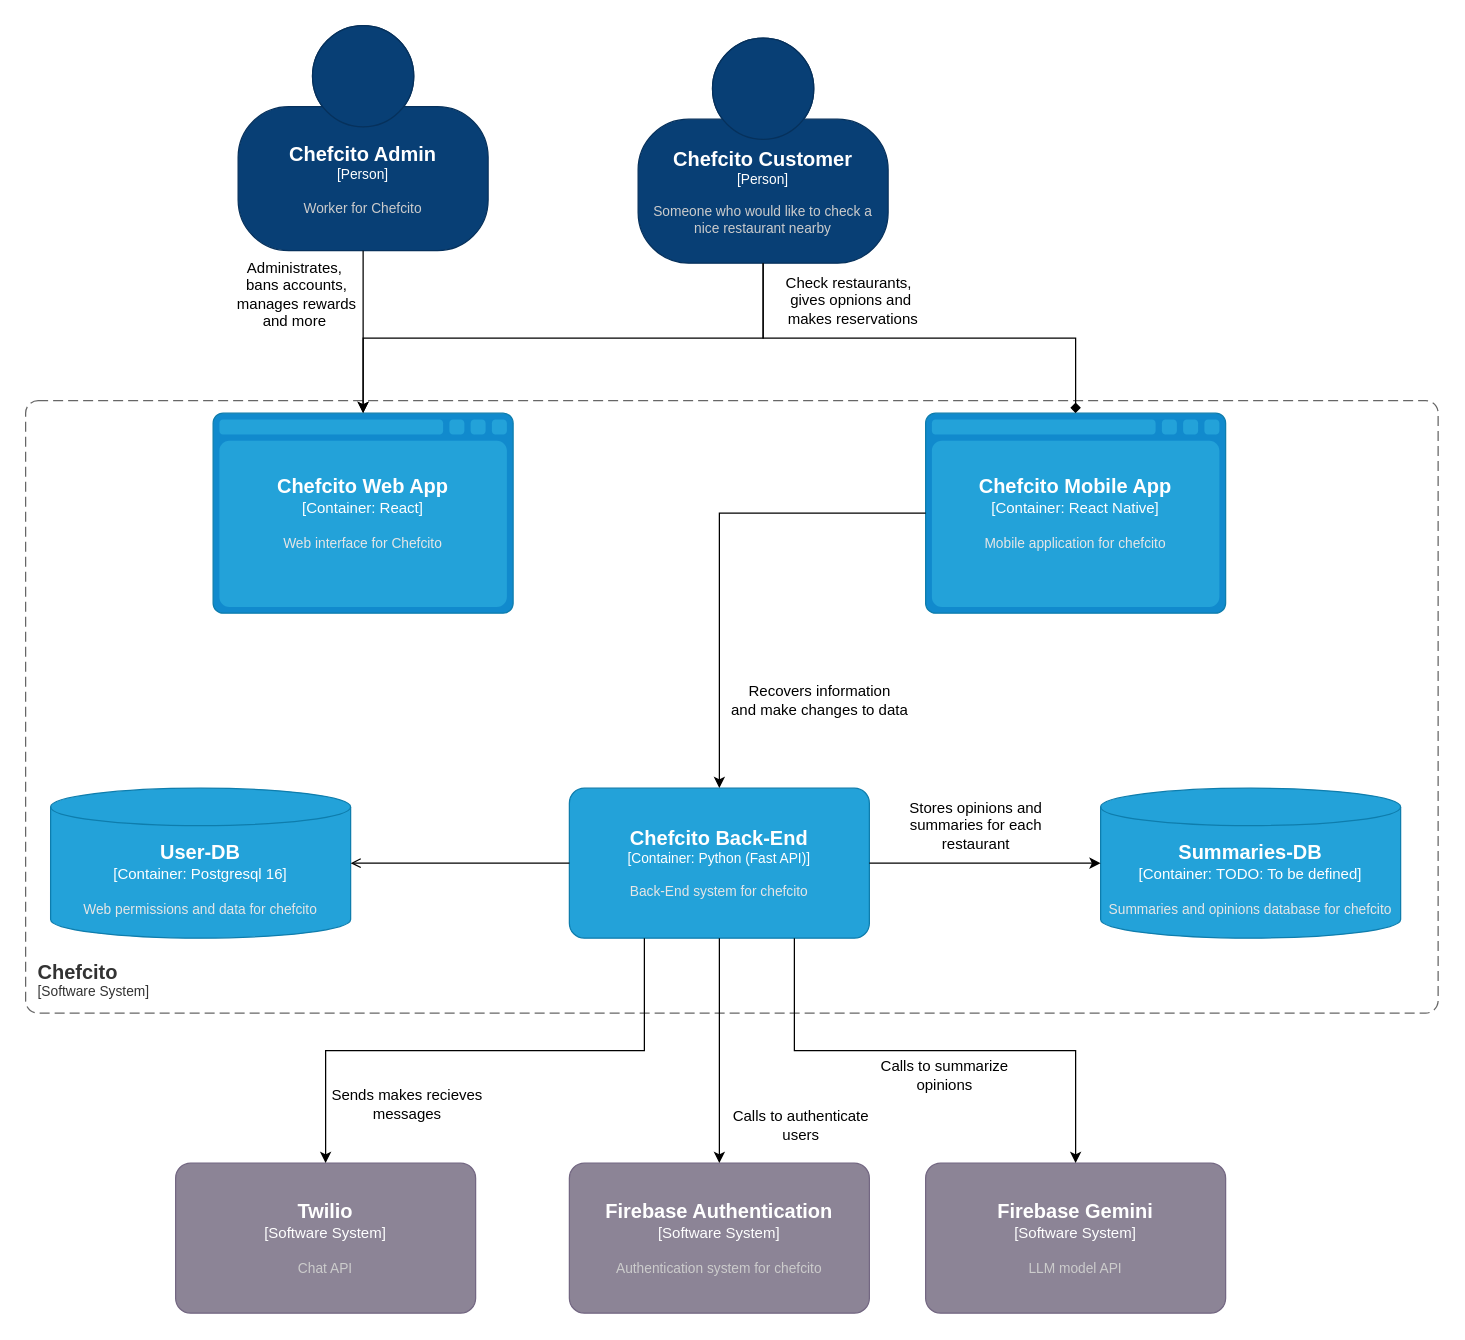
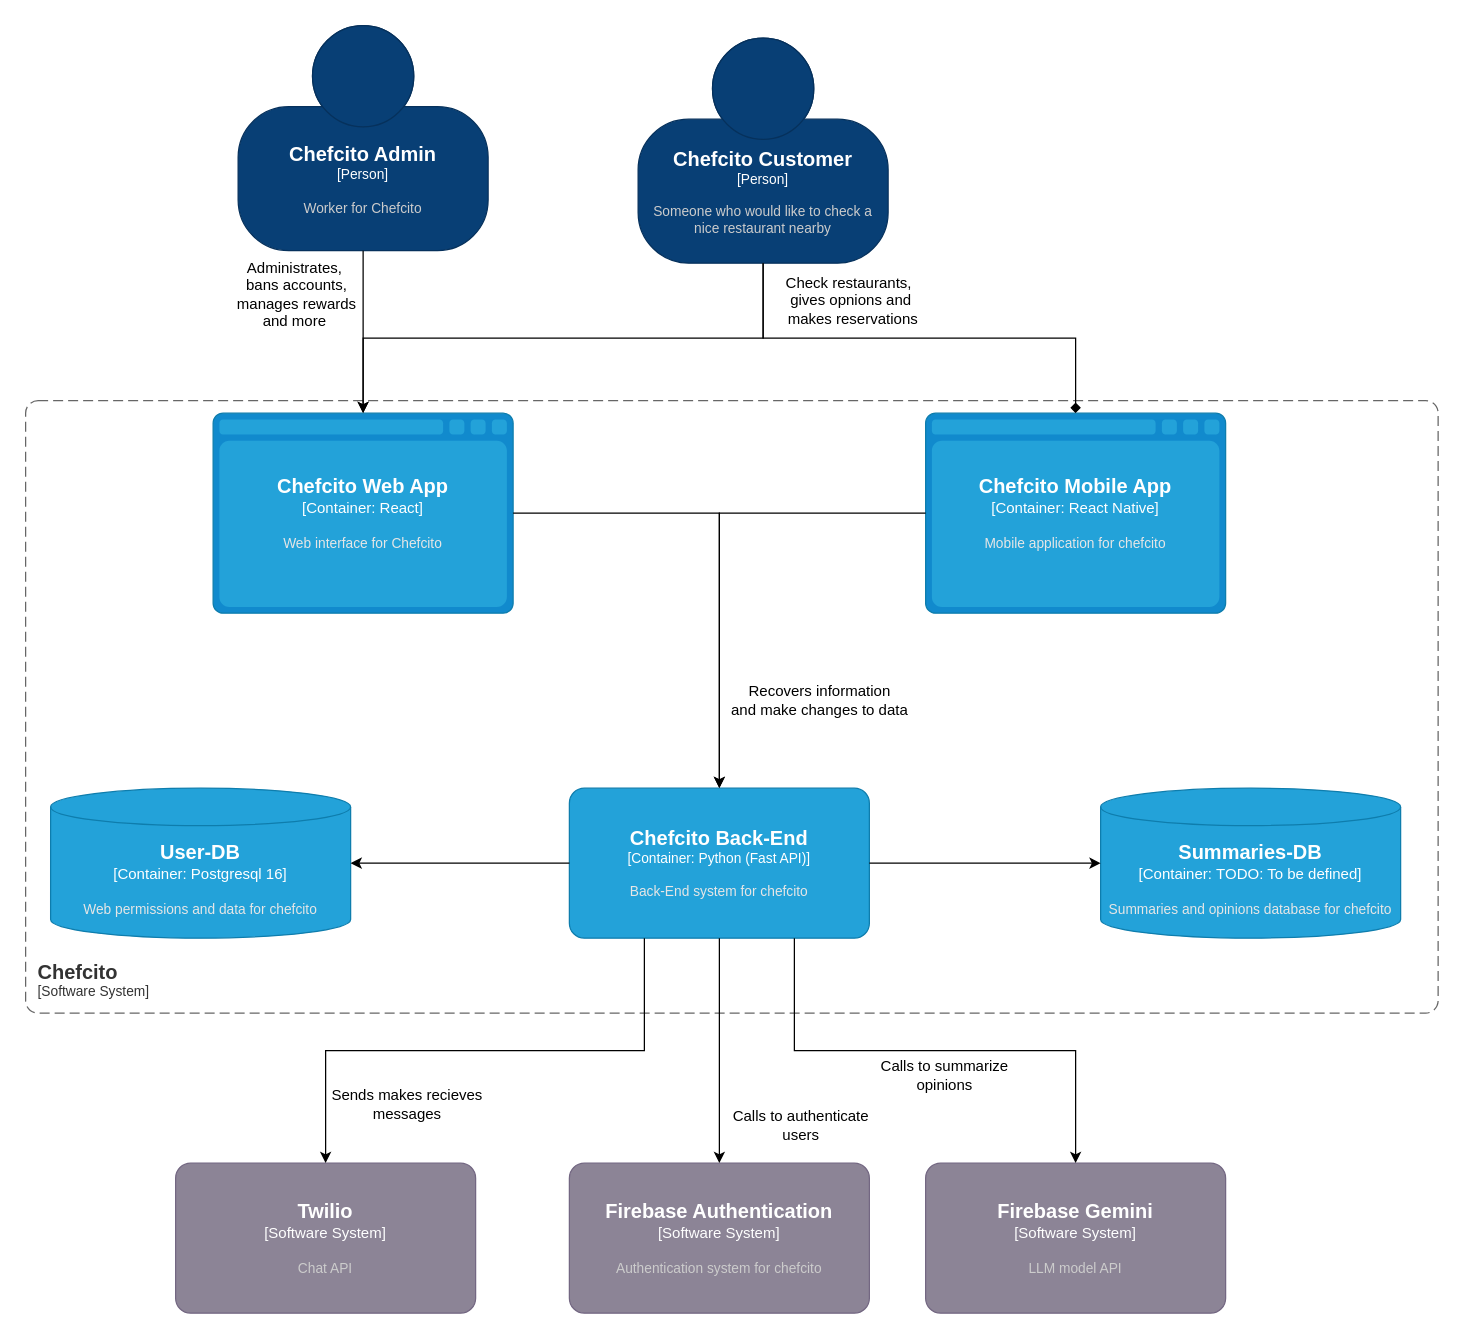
none -> (615, 513)
(976, 826) -> none
(358, 863) -> (360, 863)
